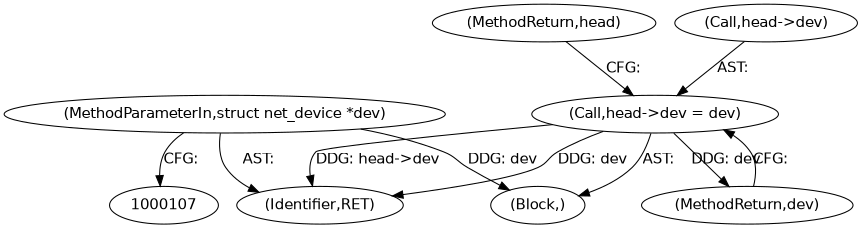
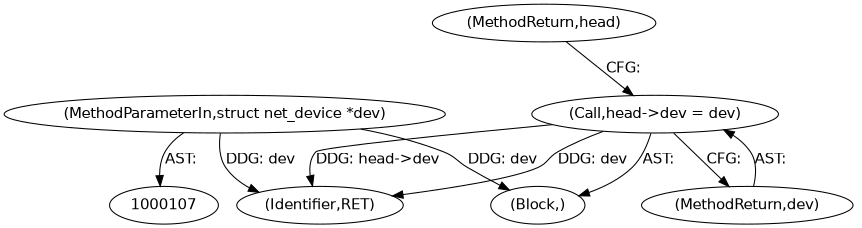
(766, 23) -> none
(183, 160) -> (183, 160)
(261, 160) -> (261, 160)
(726, 160) -> (726, 160)
(773, 160) -> (773, 160)
